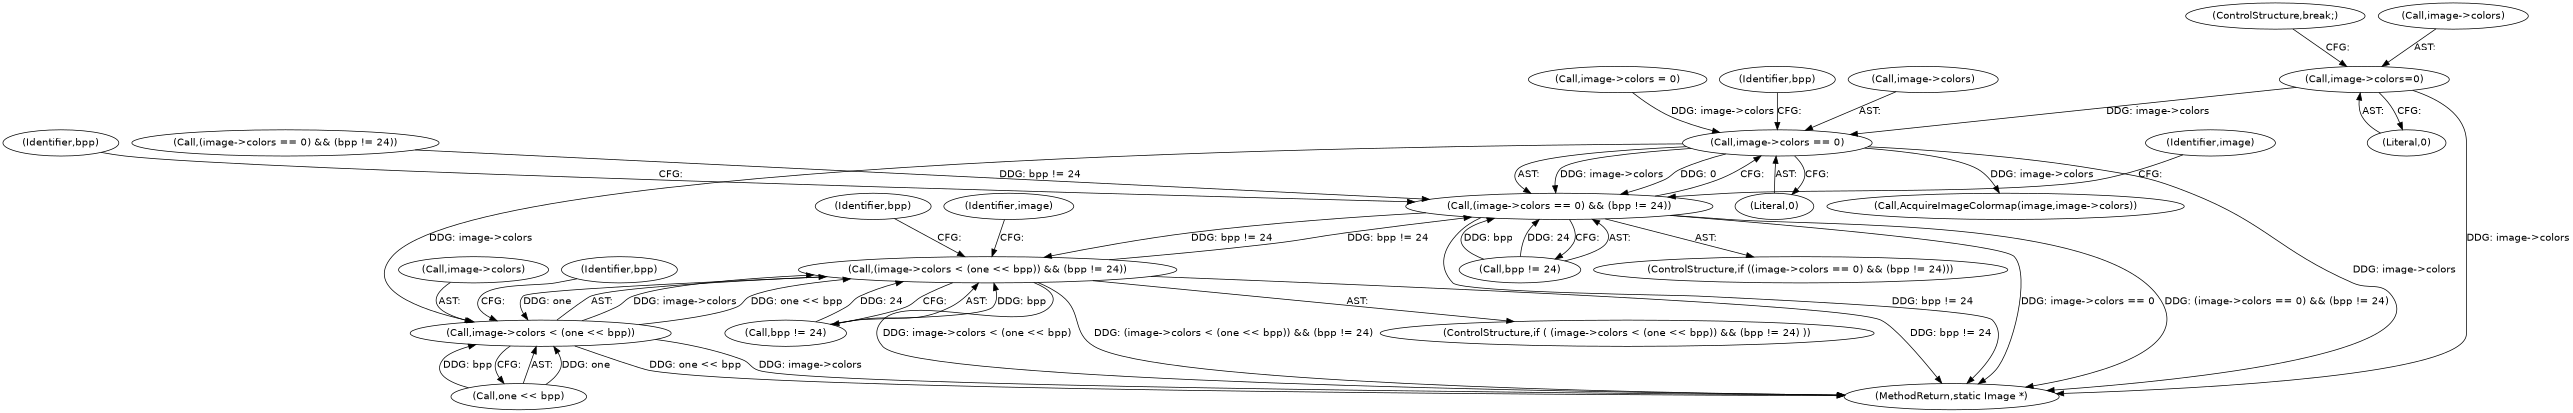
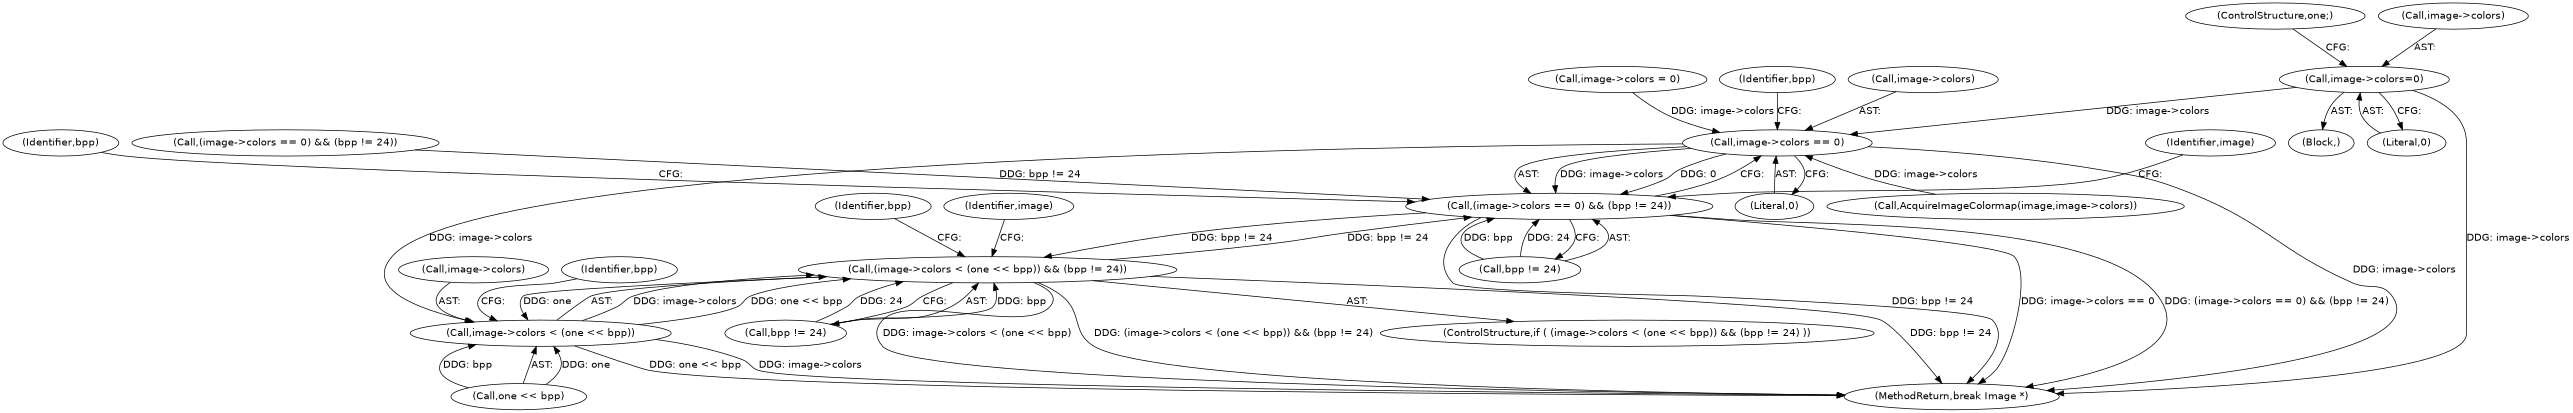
(2275, 16) -> (2275, 16)
none -> (2321, 143)
(1935, 157) -> (1873, 180)
(1801, 270) -> none
(497, 360) -> none
(1952, 397) -> (1952, 397)
